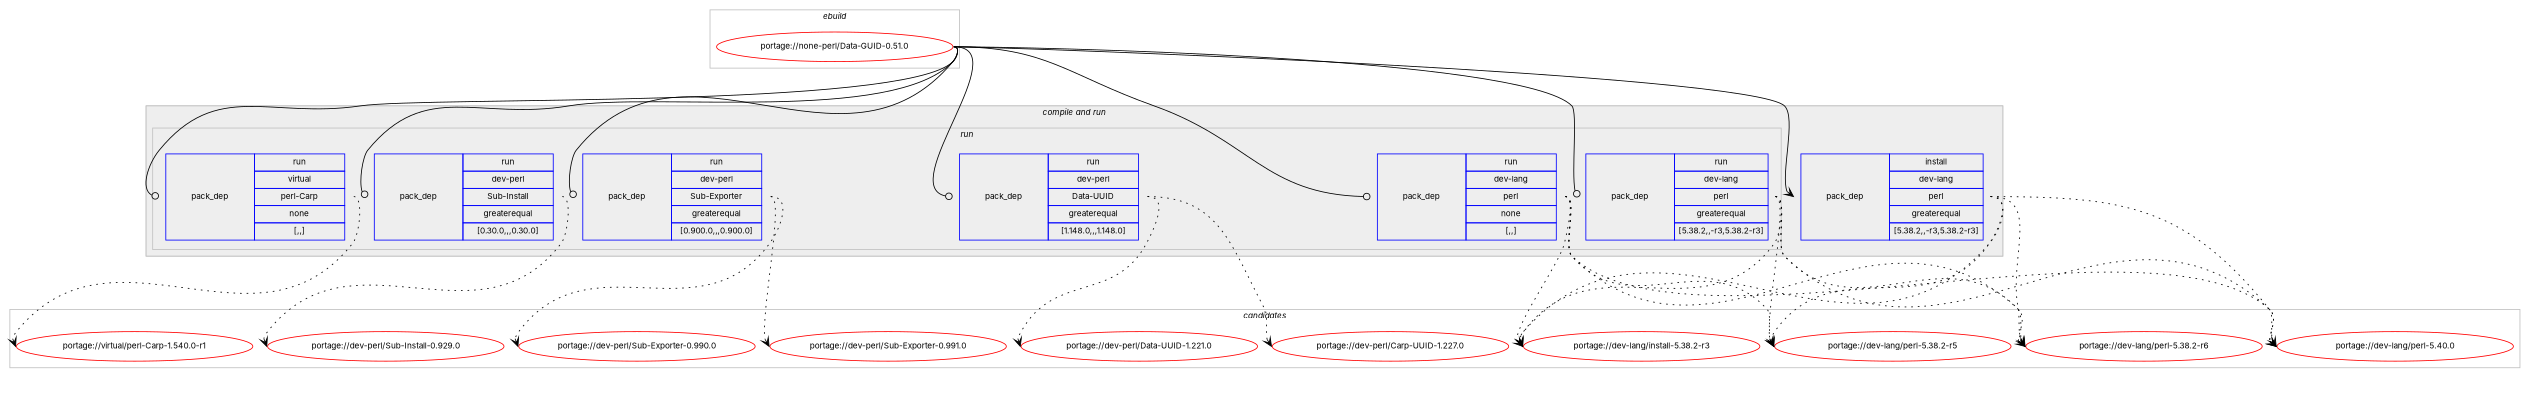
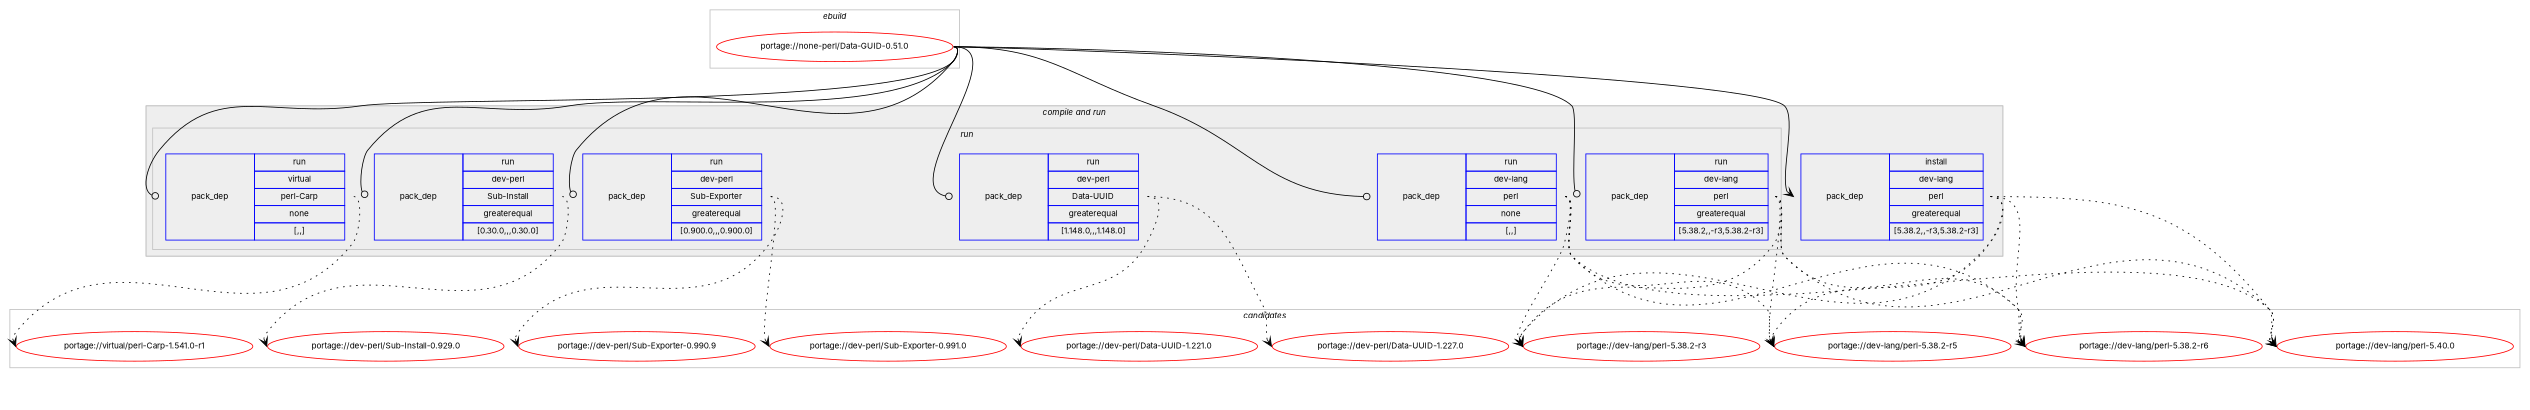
(135, 346) -> (135, 346)
(637, 346) -> (637, 346)
(1390, 346) -> (1390, 346)
(1642, 346) -> (1642, 346)
